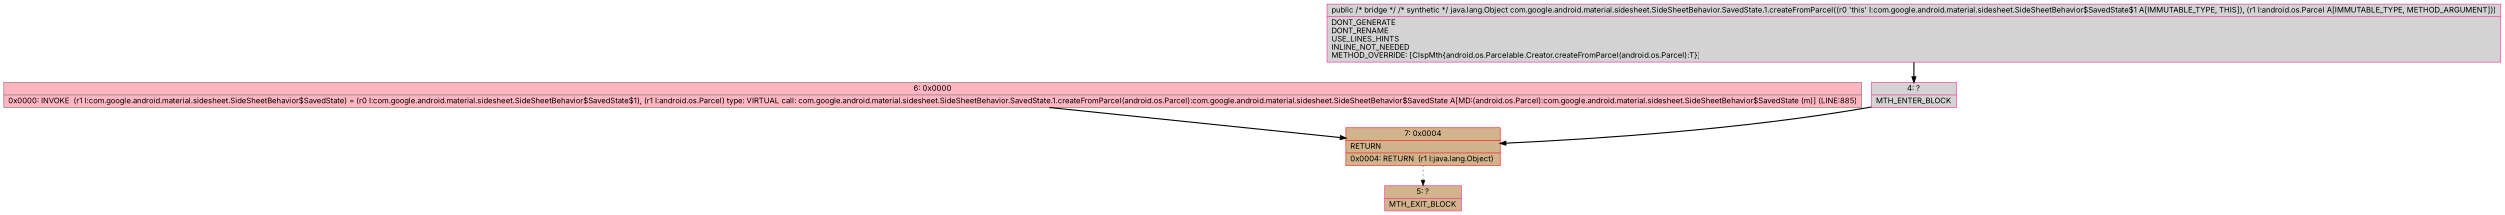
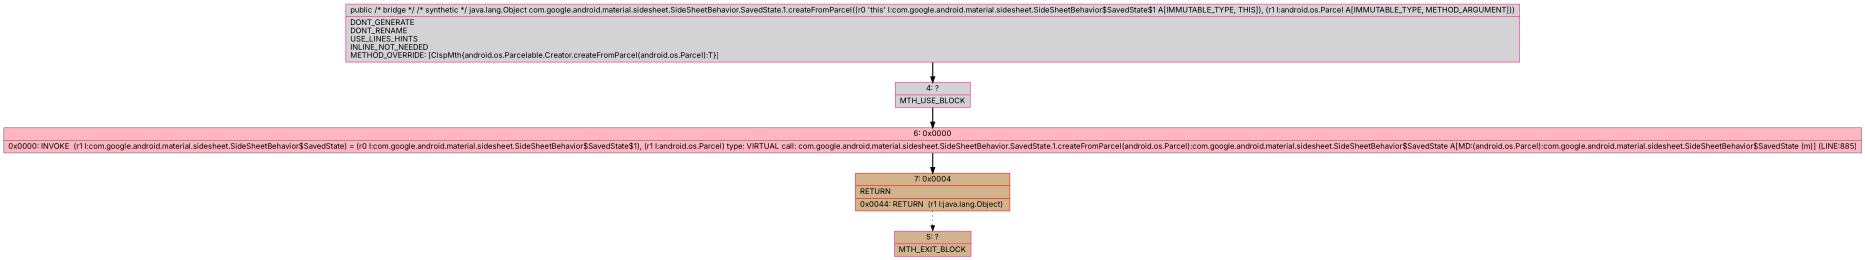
(1914, 101) -> (933, 101)
(1689, 130) -> (933, 115)
(1423, 159) -> (933, 204)
